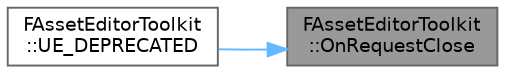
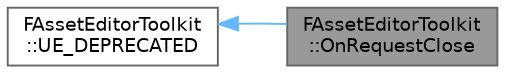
(243, 50) -> (263, 24)
